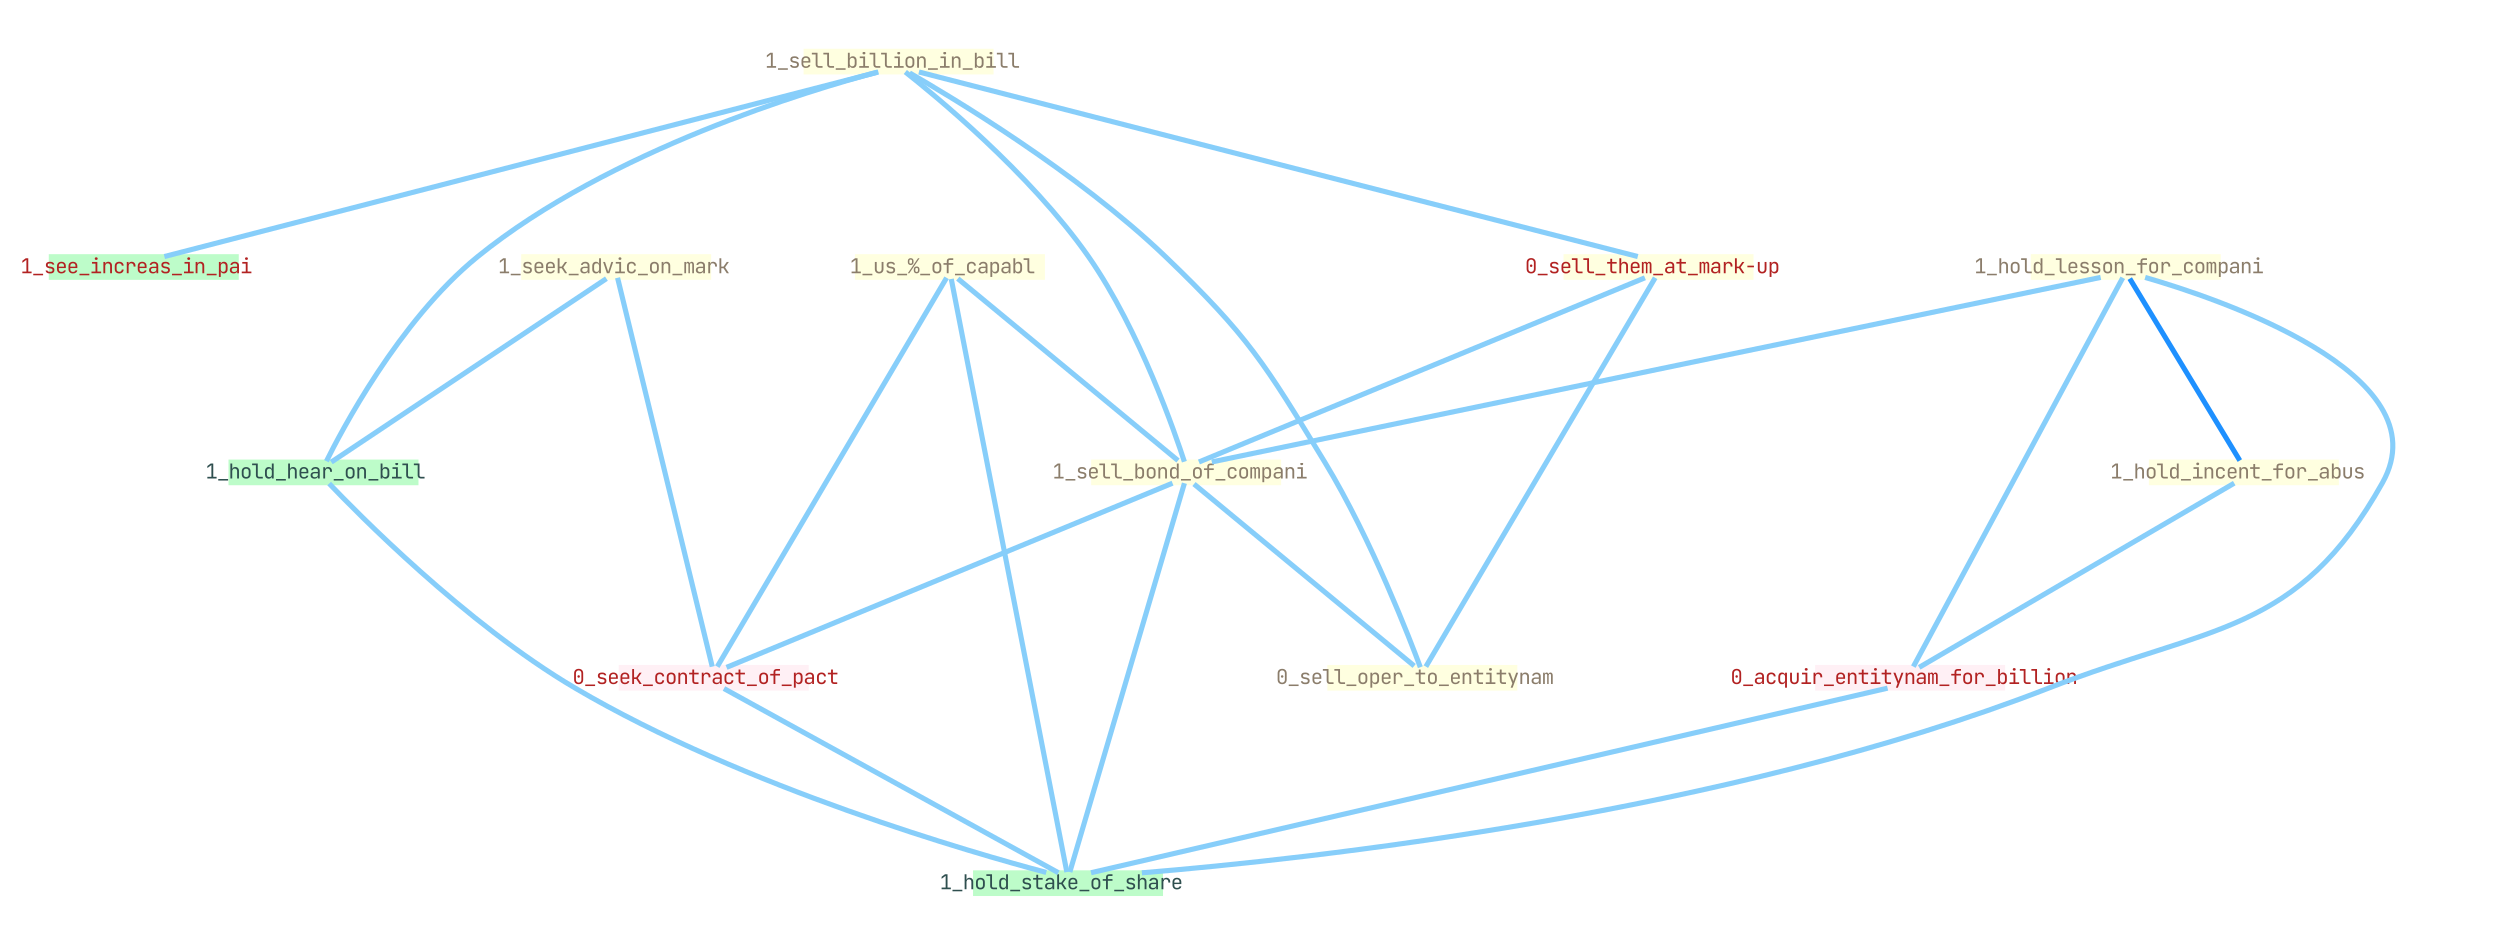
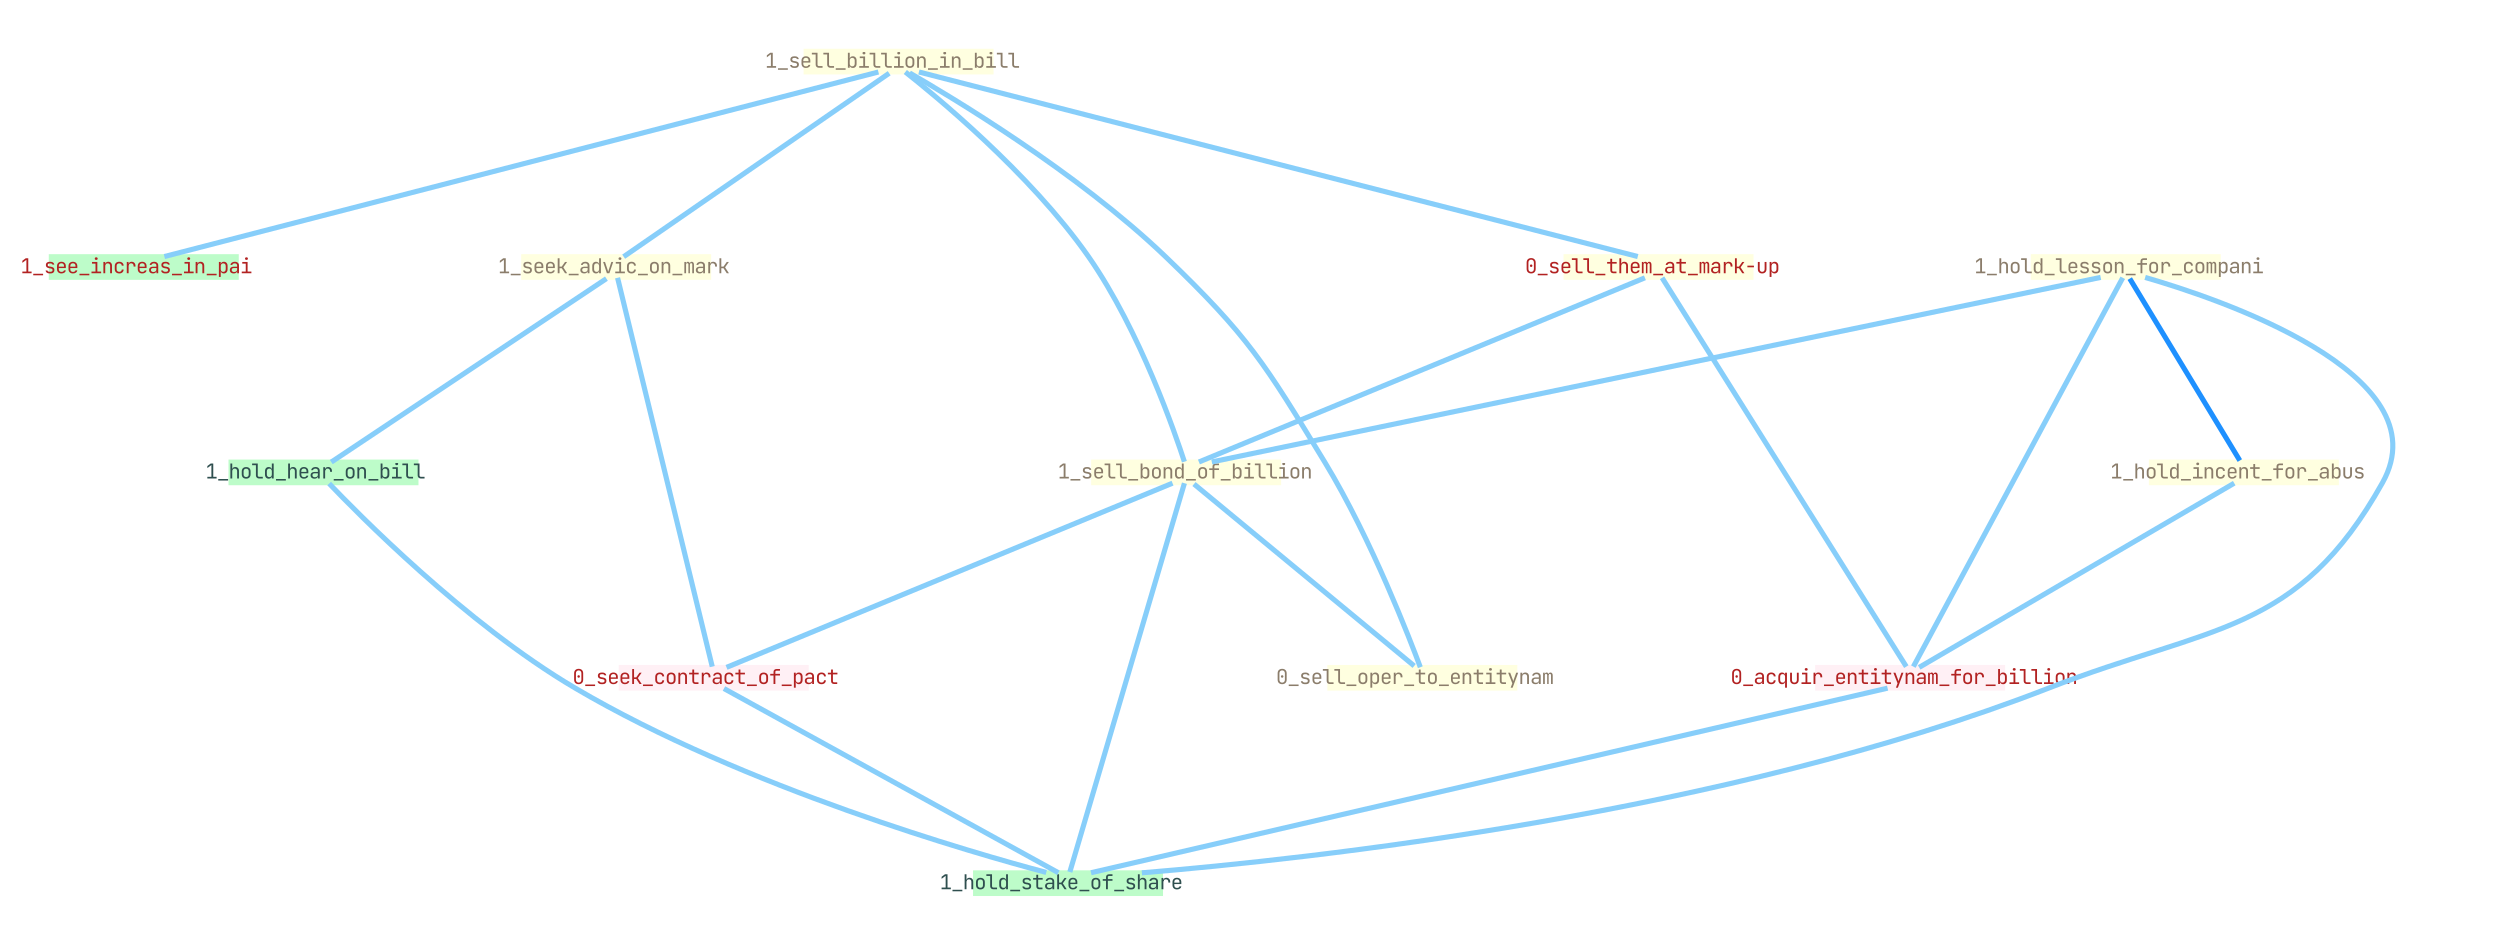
(555, 204) -> (756, 165)
(950, 267) -> none
(1186, 472) -> (1186, 472)
(1541, 472) -> (1784, 472)
